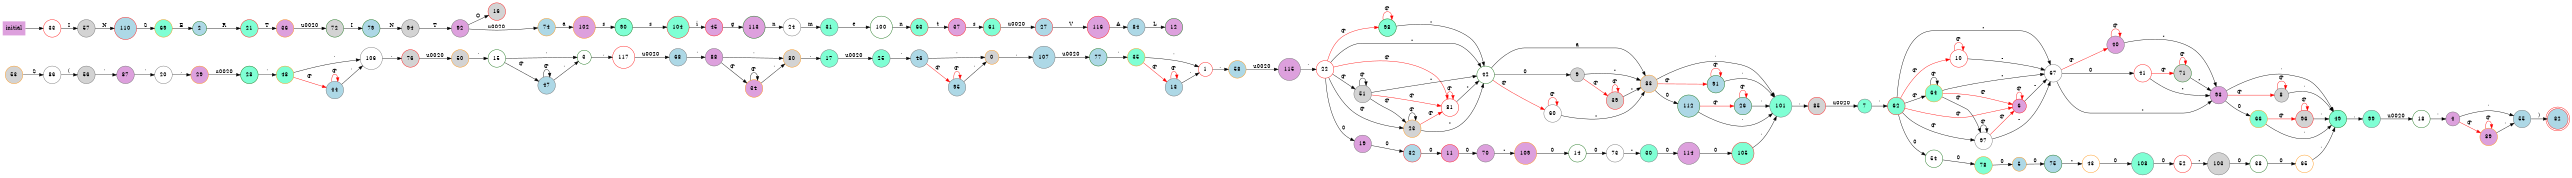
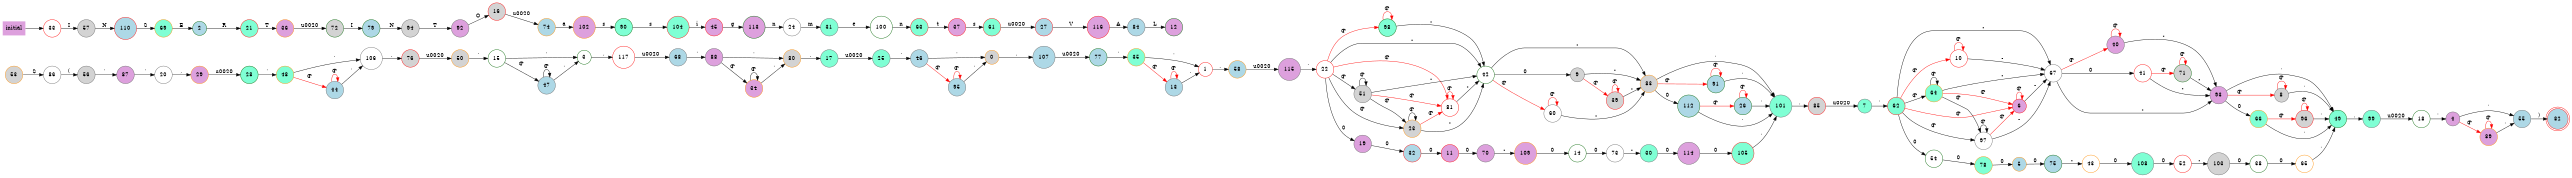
(501, 30) -> (520, 19)
(1577, 45) -> (1577, 45)
